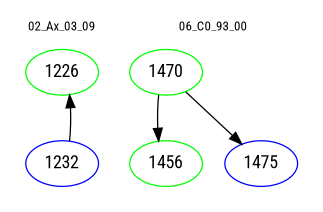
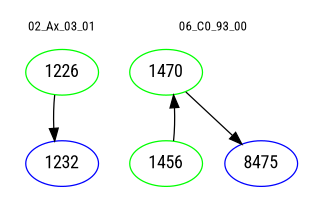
(62, 27) -> (62, 27)
(158, 112) -> (175, 125)
(71, 125) -> (54, 112)
(261, 164) -> (261, 164)
